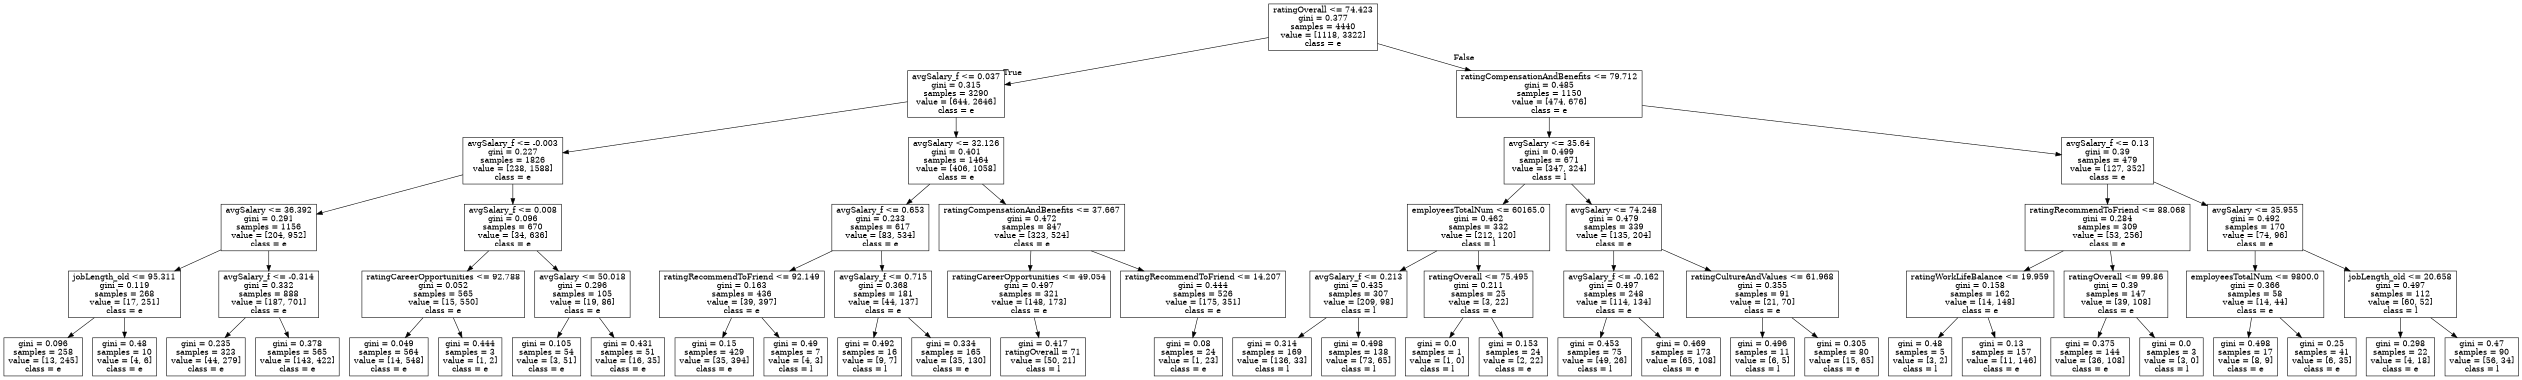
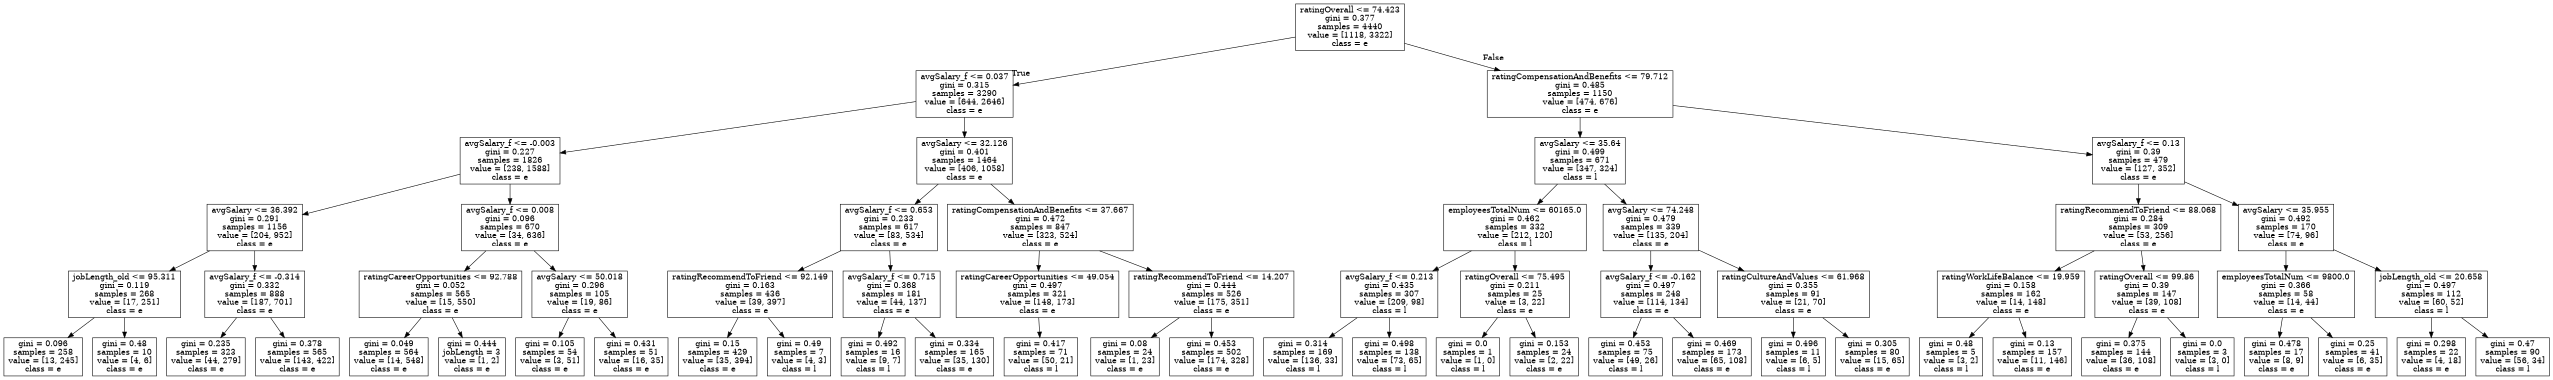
(470, 357) -> (472, 357)
(1043, 357) -> (1041, 357)
none -> (1211, 357)
(2246, 357) -> (2276, 357)
